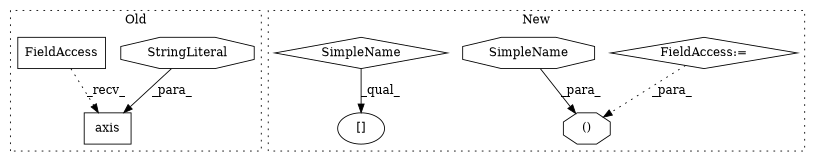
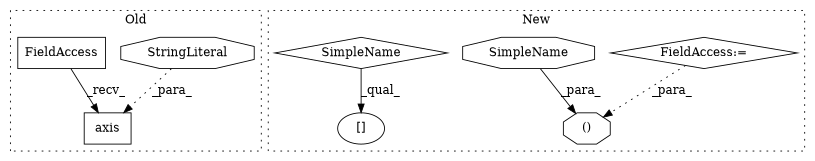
(82, 87) -> (82, 87)
(151, 88) -> (151, 88)
